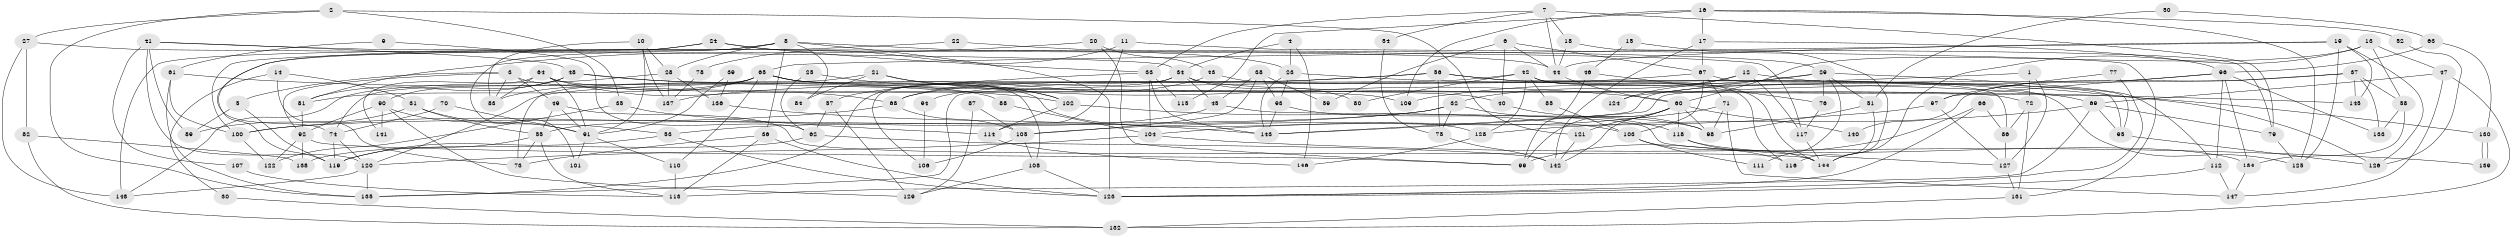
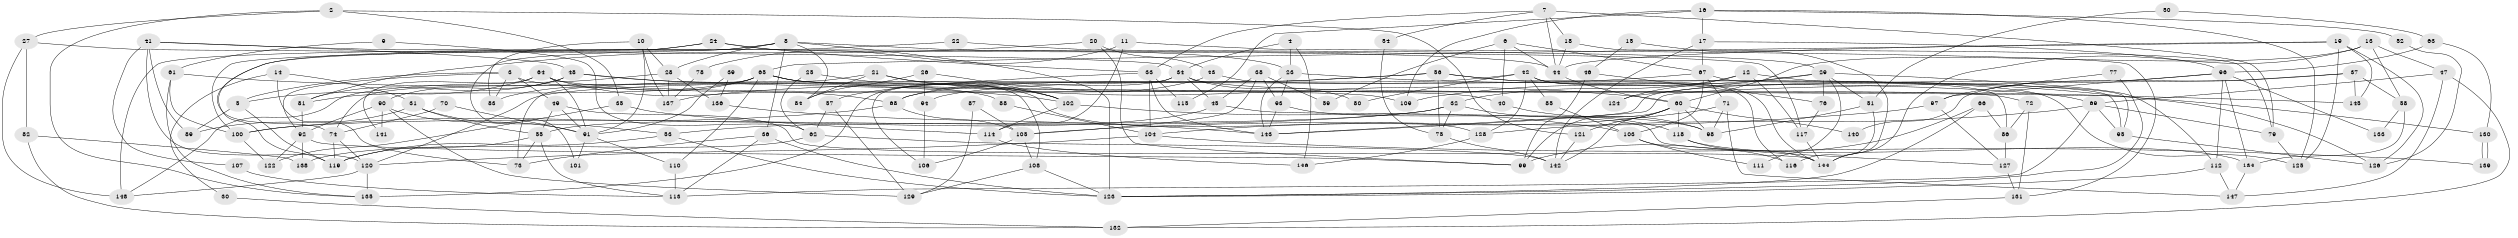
none -> (925, 73)
(2030, 73) -> none
(517, 88) -> (391, 93)
(2374, 101) -> none
